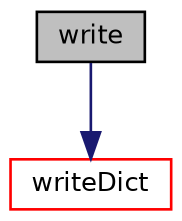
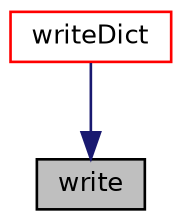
(91, 97) -> (91, 97)
